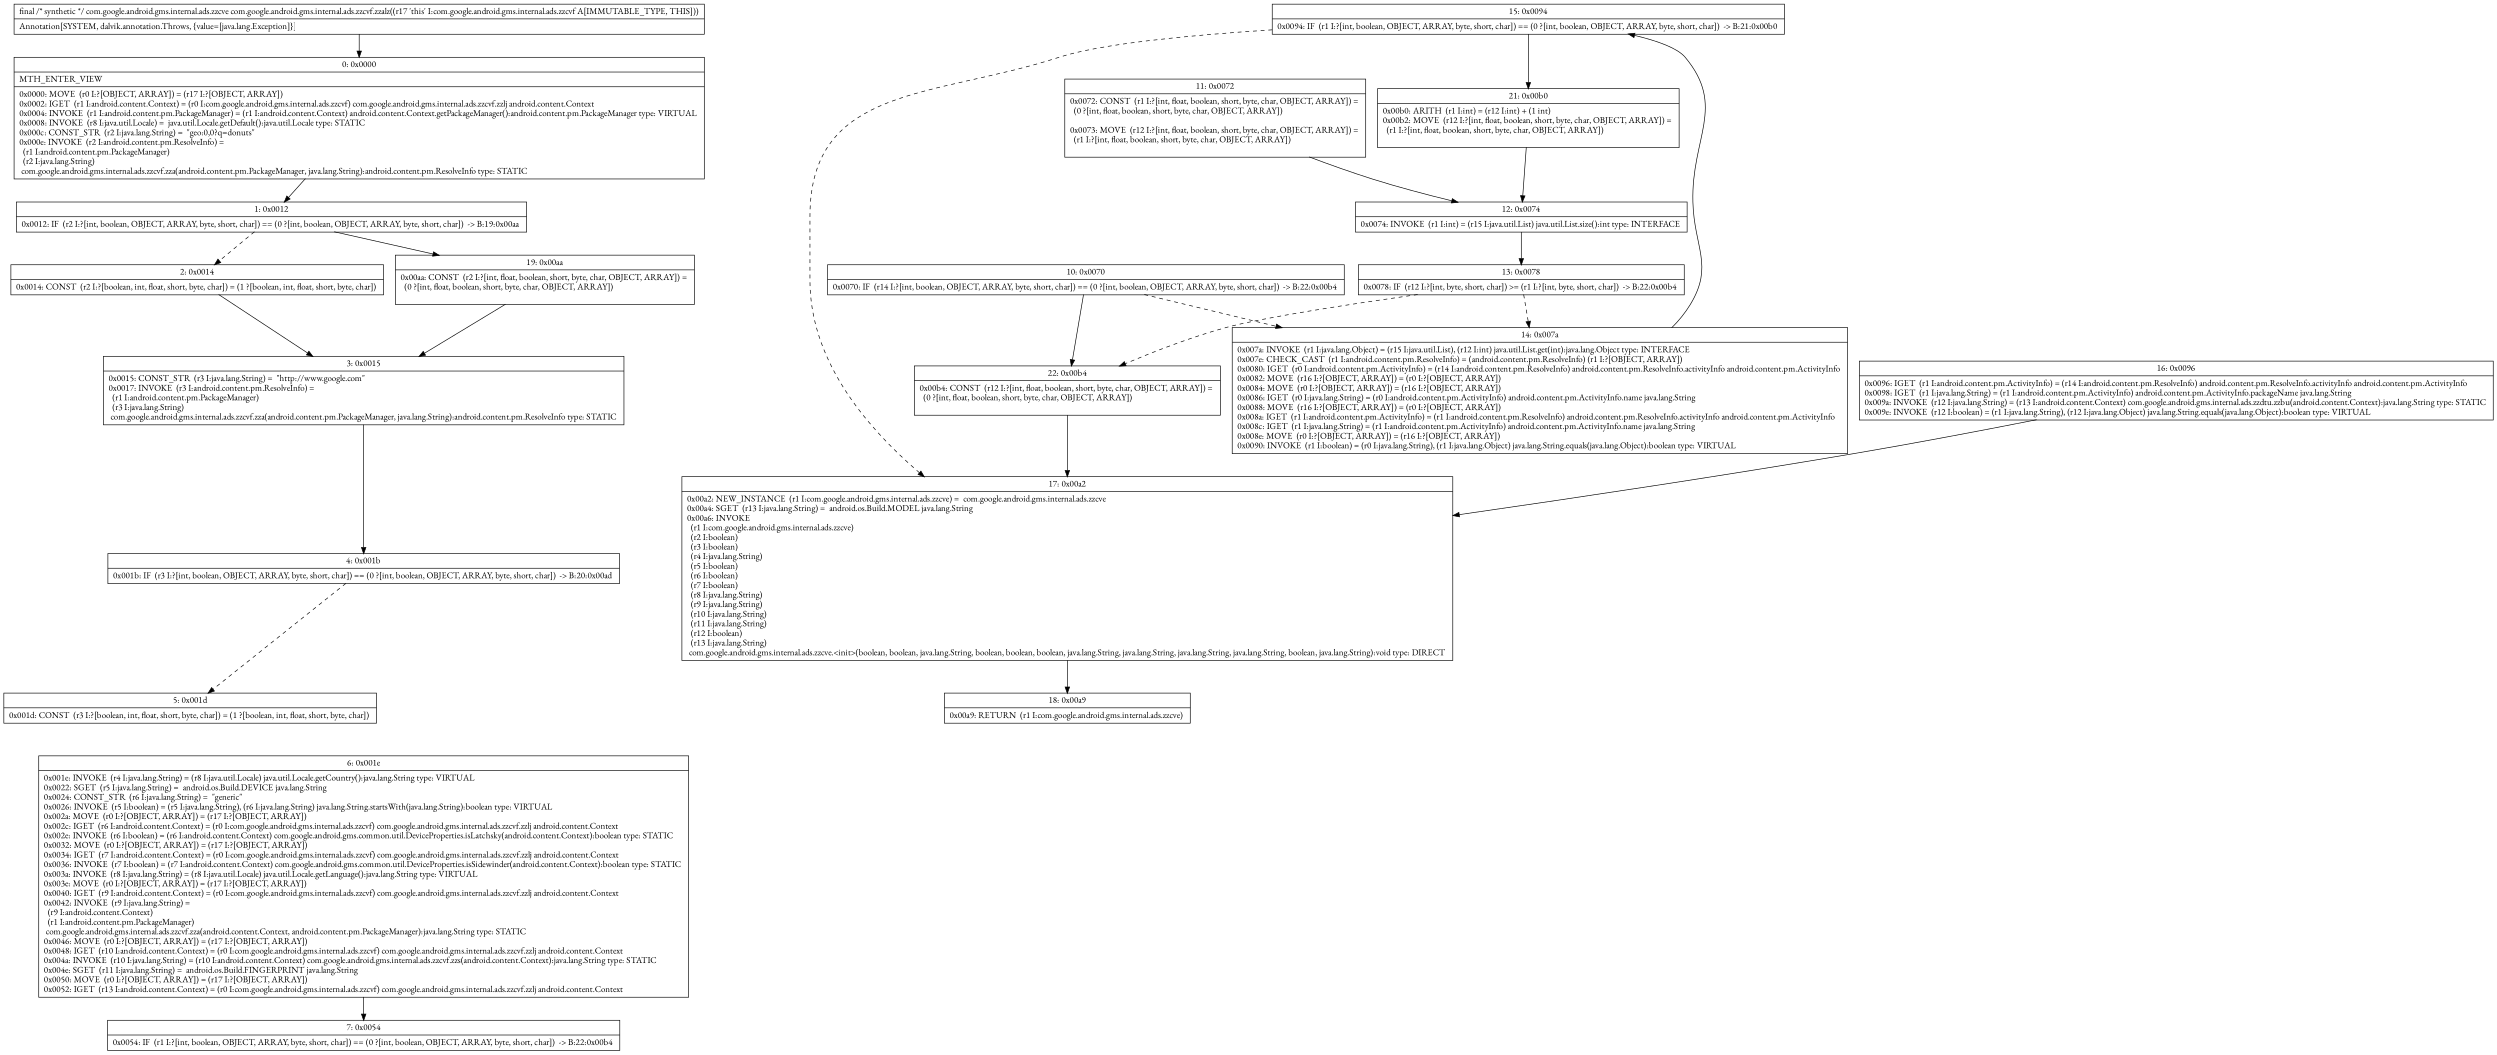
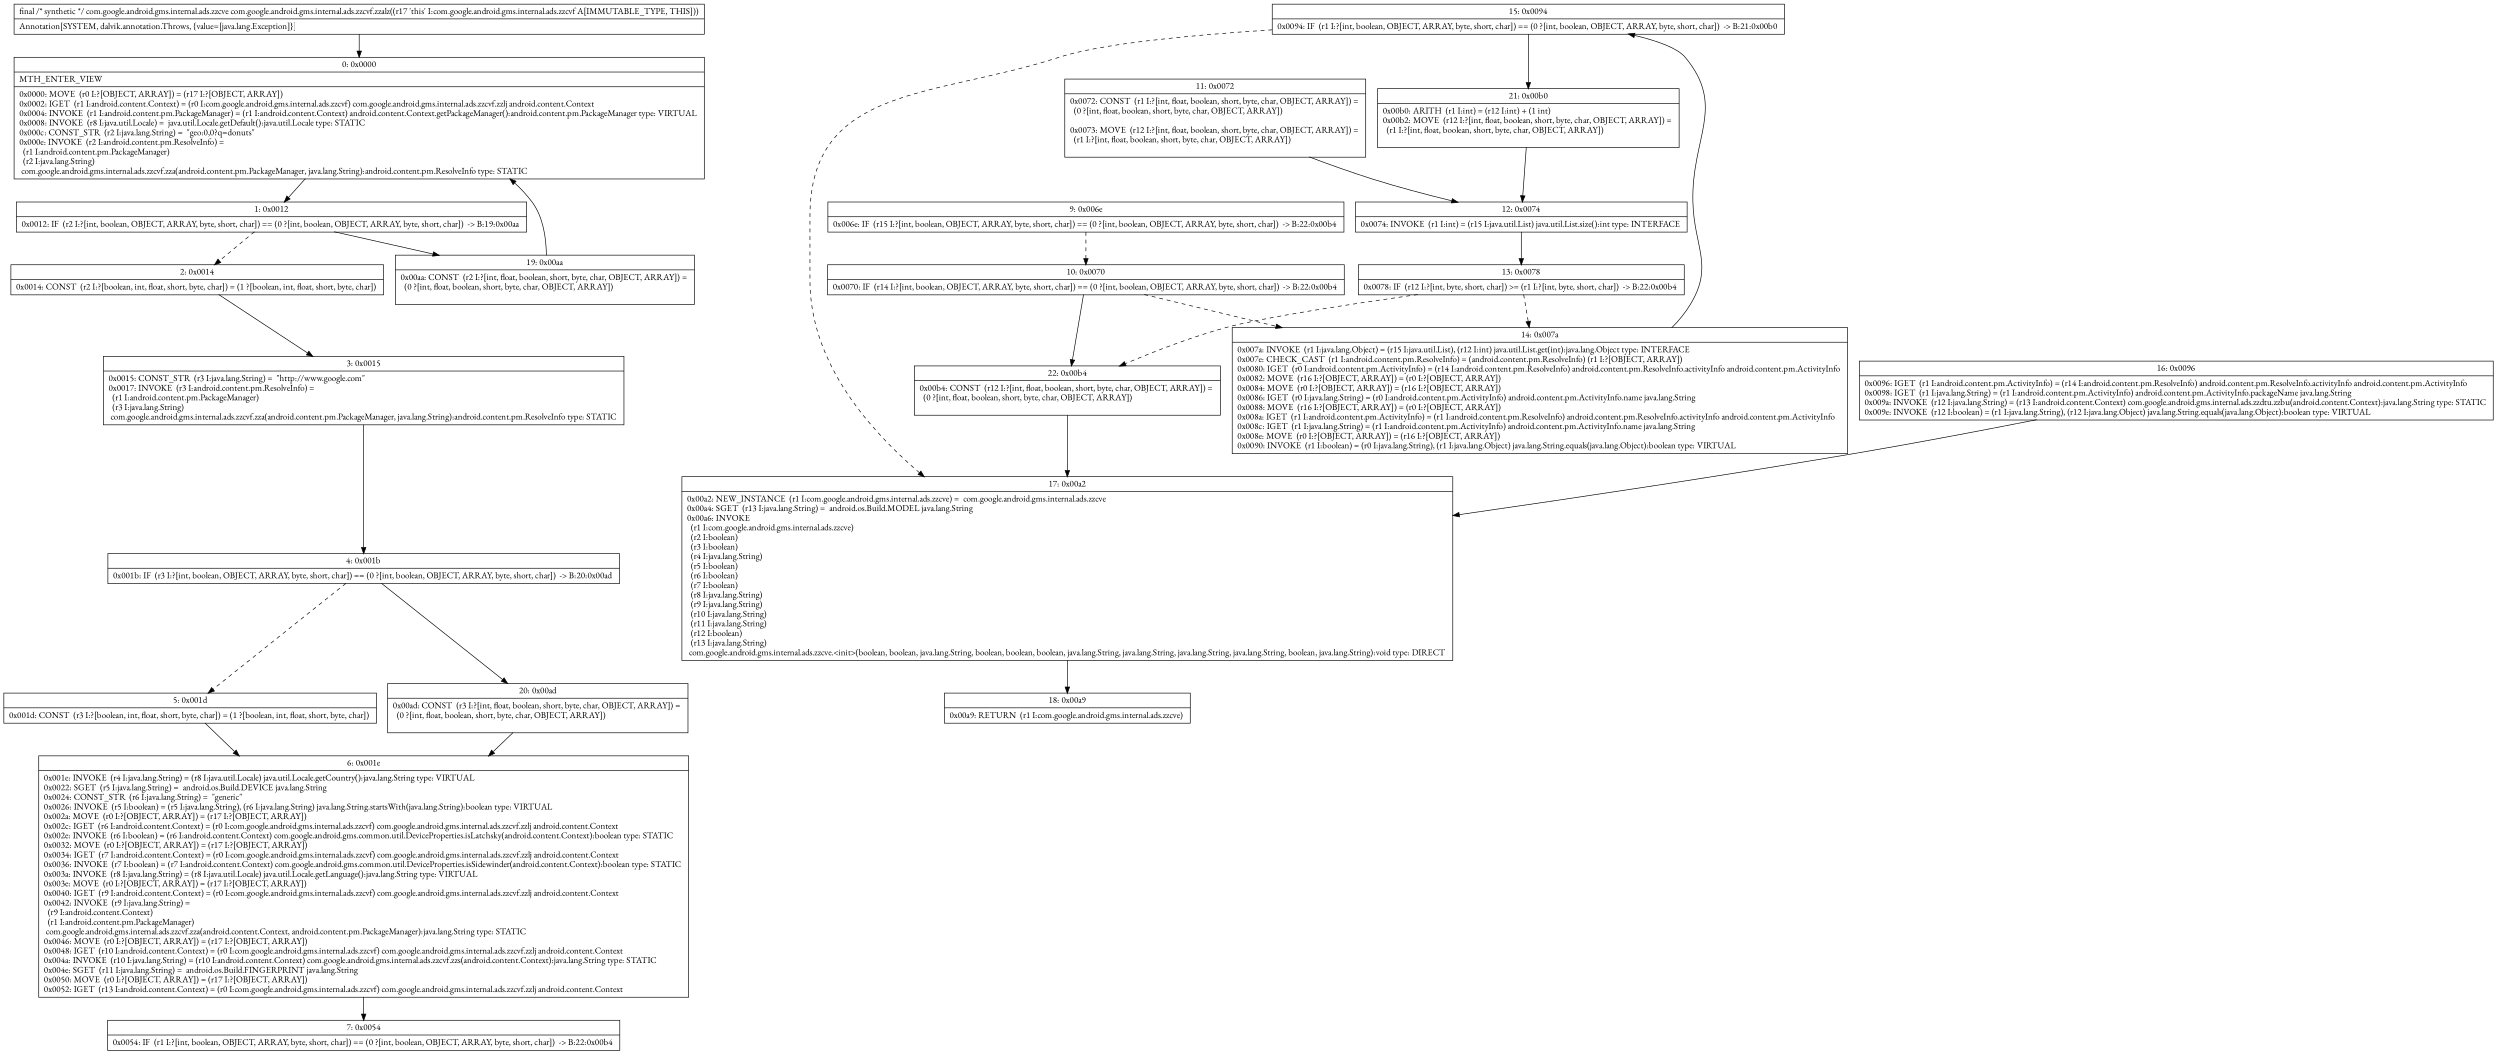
none -> (1086, 217)
(465, 329) -> (539, 215)
none -> (538, 708)
none -> (220, 737)
